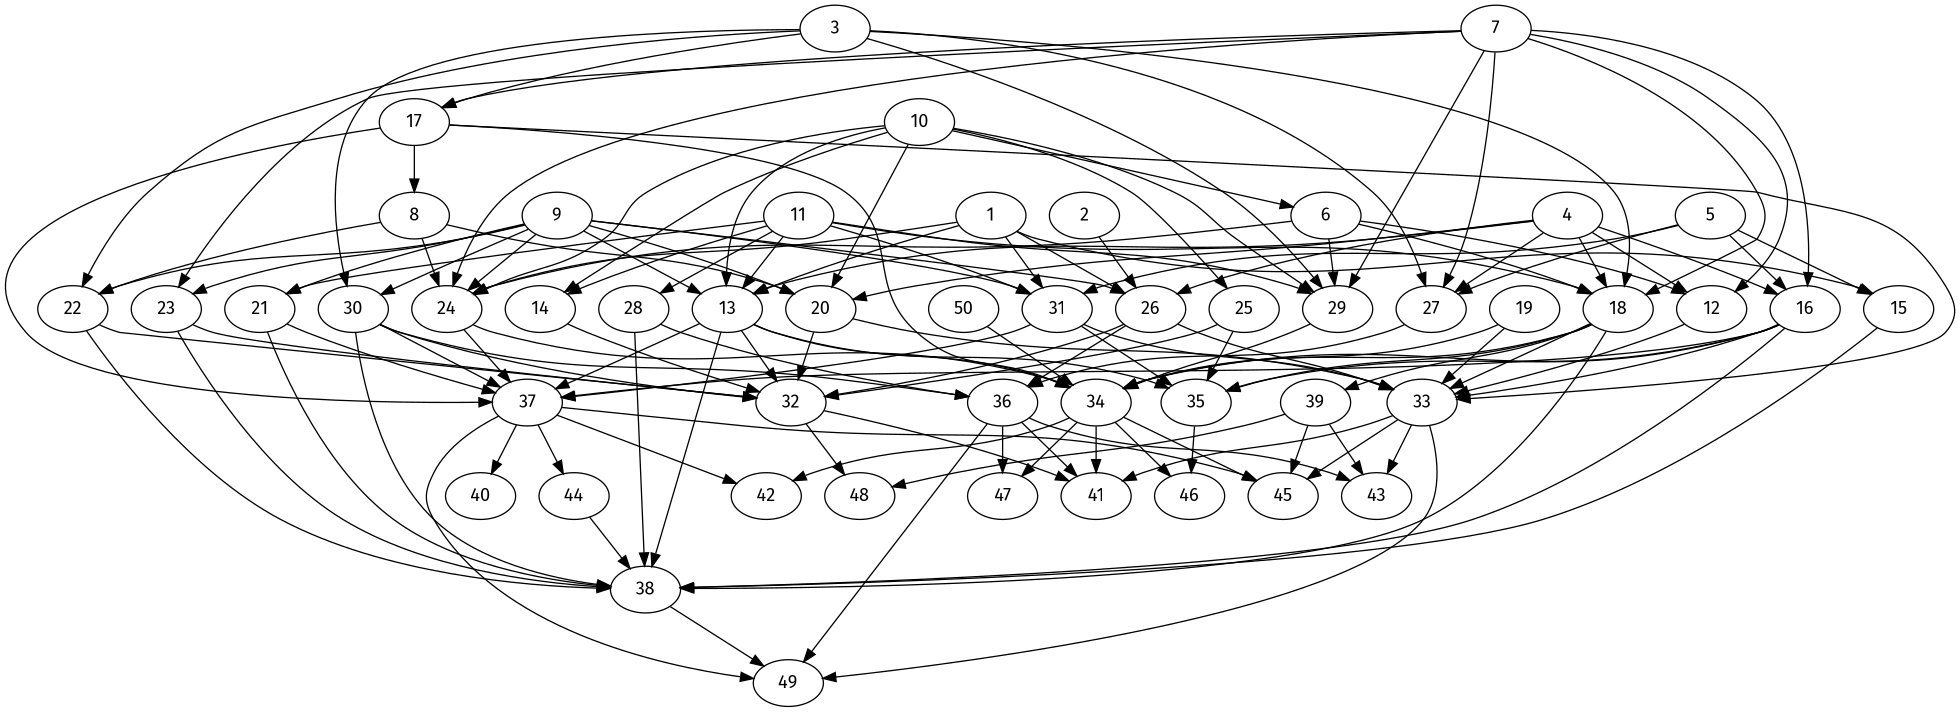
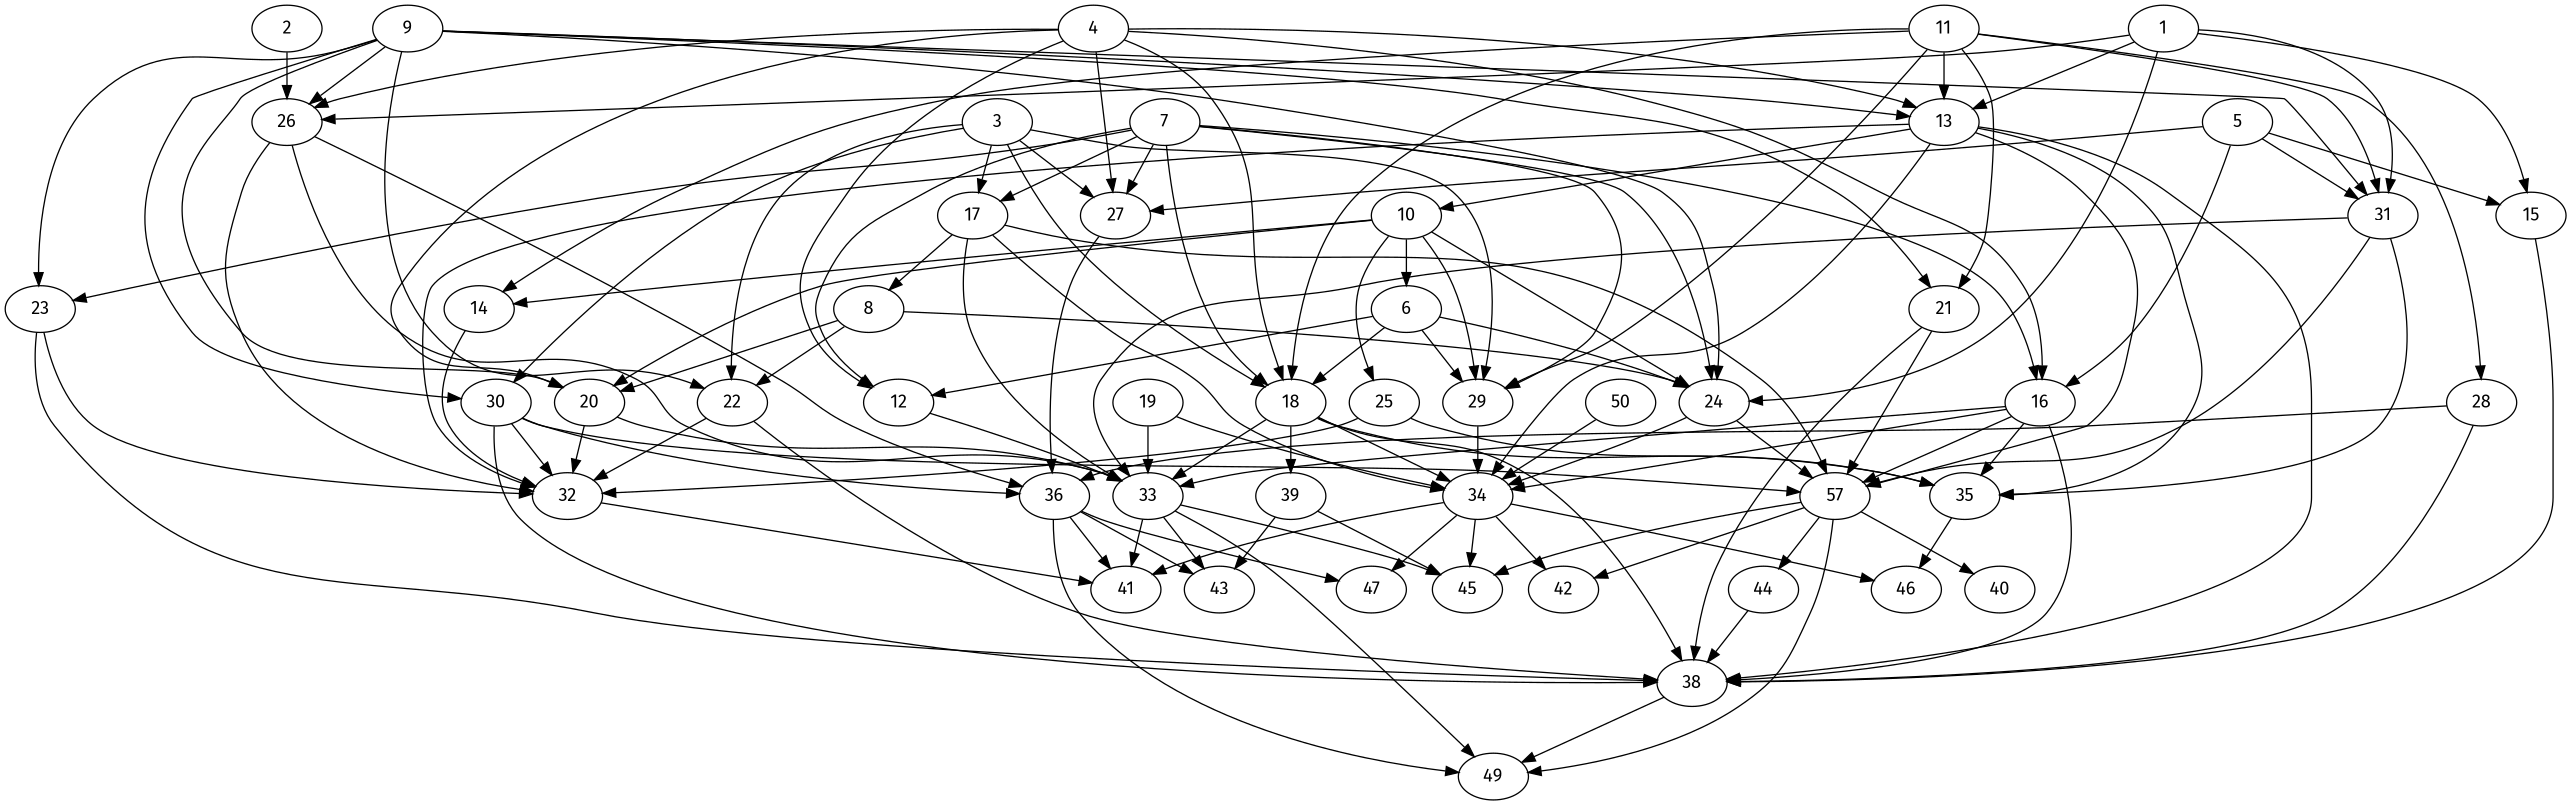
(758, 186) -> (1682, 168)
(527, 403) -> (1835, 496)
(860, 496) -> none
